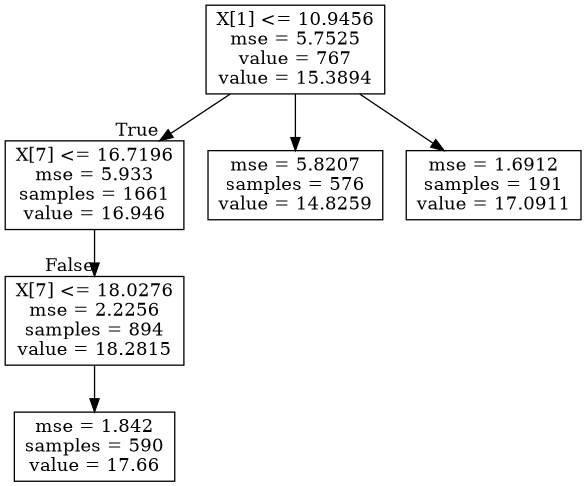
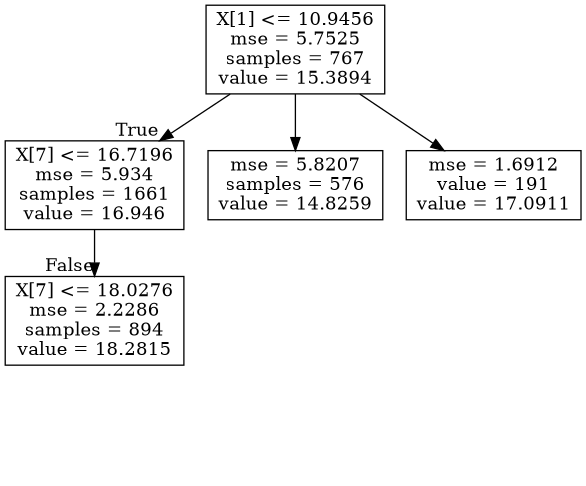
(295, 50) -> (295, 50)
(95, 185) -> (95, 185)
(494, 185) -> (494, 185)
(95, 321) -> (95, 321)
(95, 447) -> none
